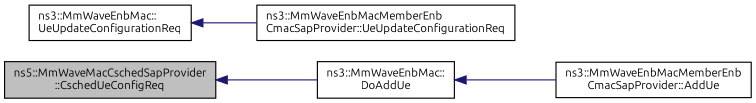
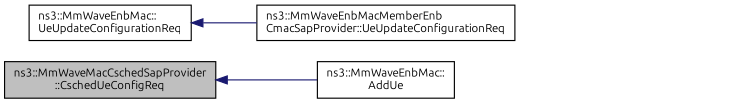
(110, 80) -> (110, 80)
(386, 80) -> (386, 80)
(654, 80) -> none
